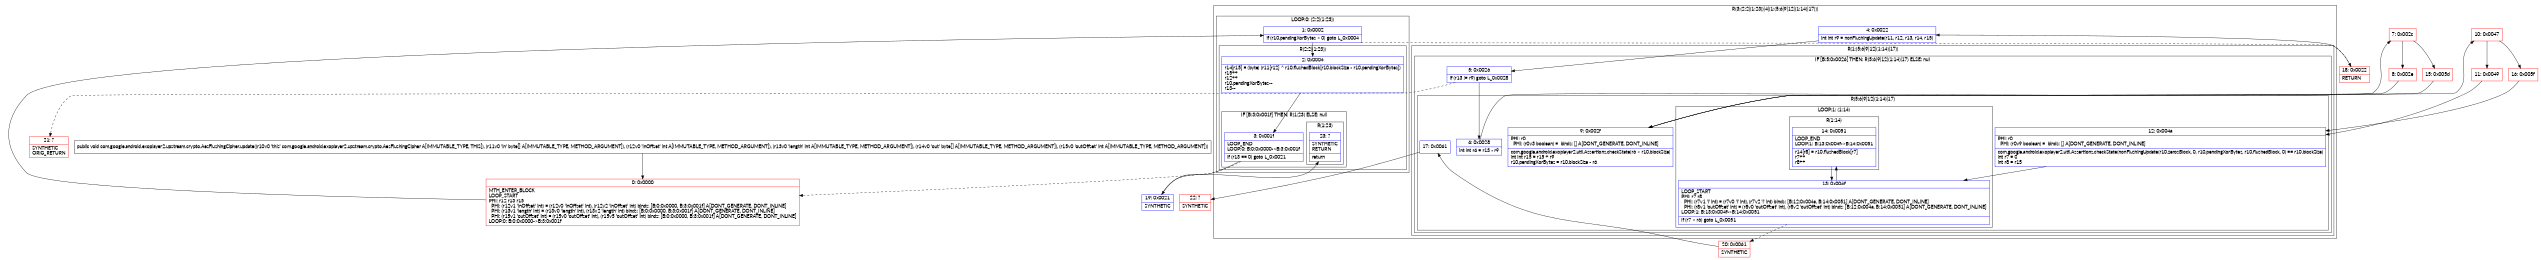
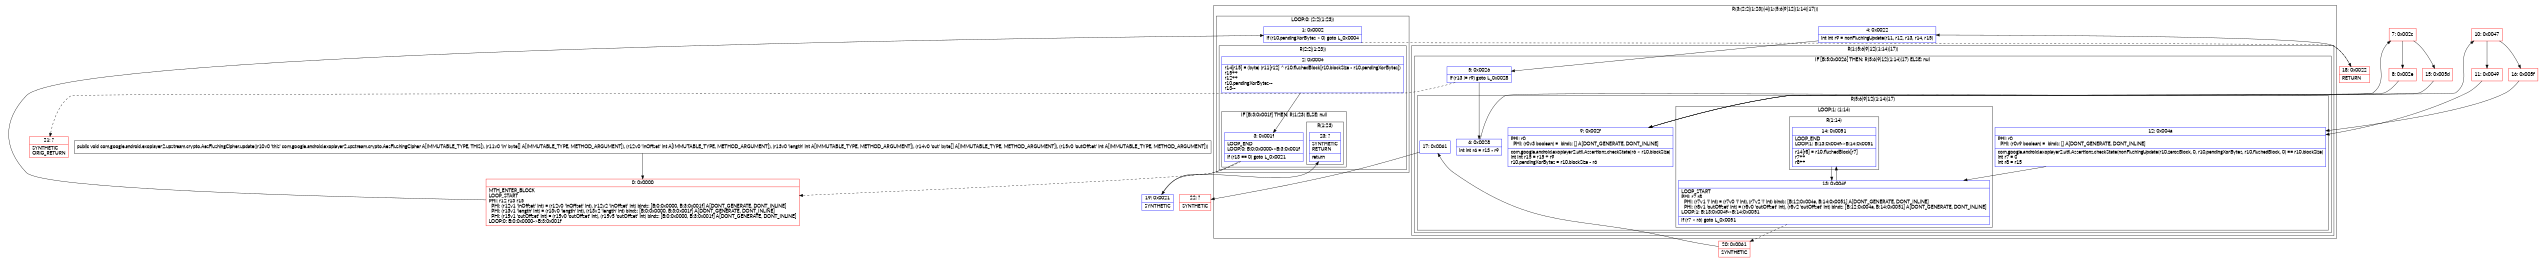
(1313, 48) -> none
